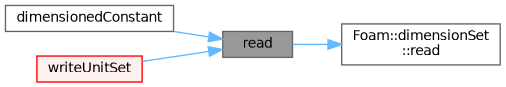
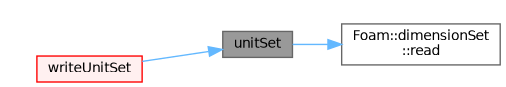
(90, 18) -> none
(258, 44) -> (258, 44)
